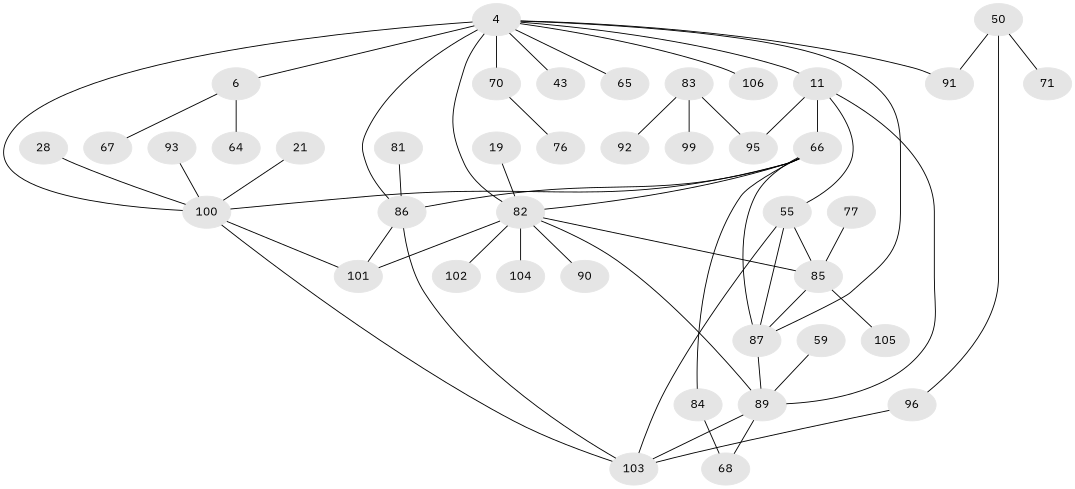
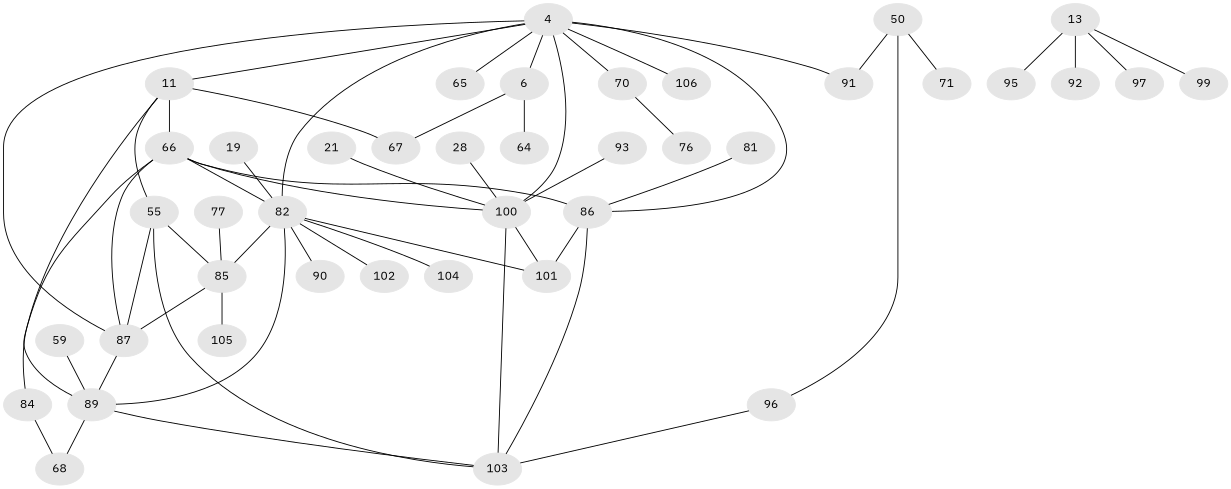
(561, 84) -> none
(689, 84) -> (1075, 20)
none -> (1140, 84)
(786, 116) -> (286, 109)
